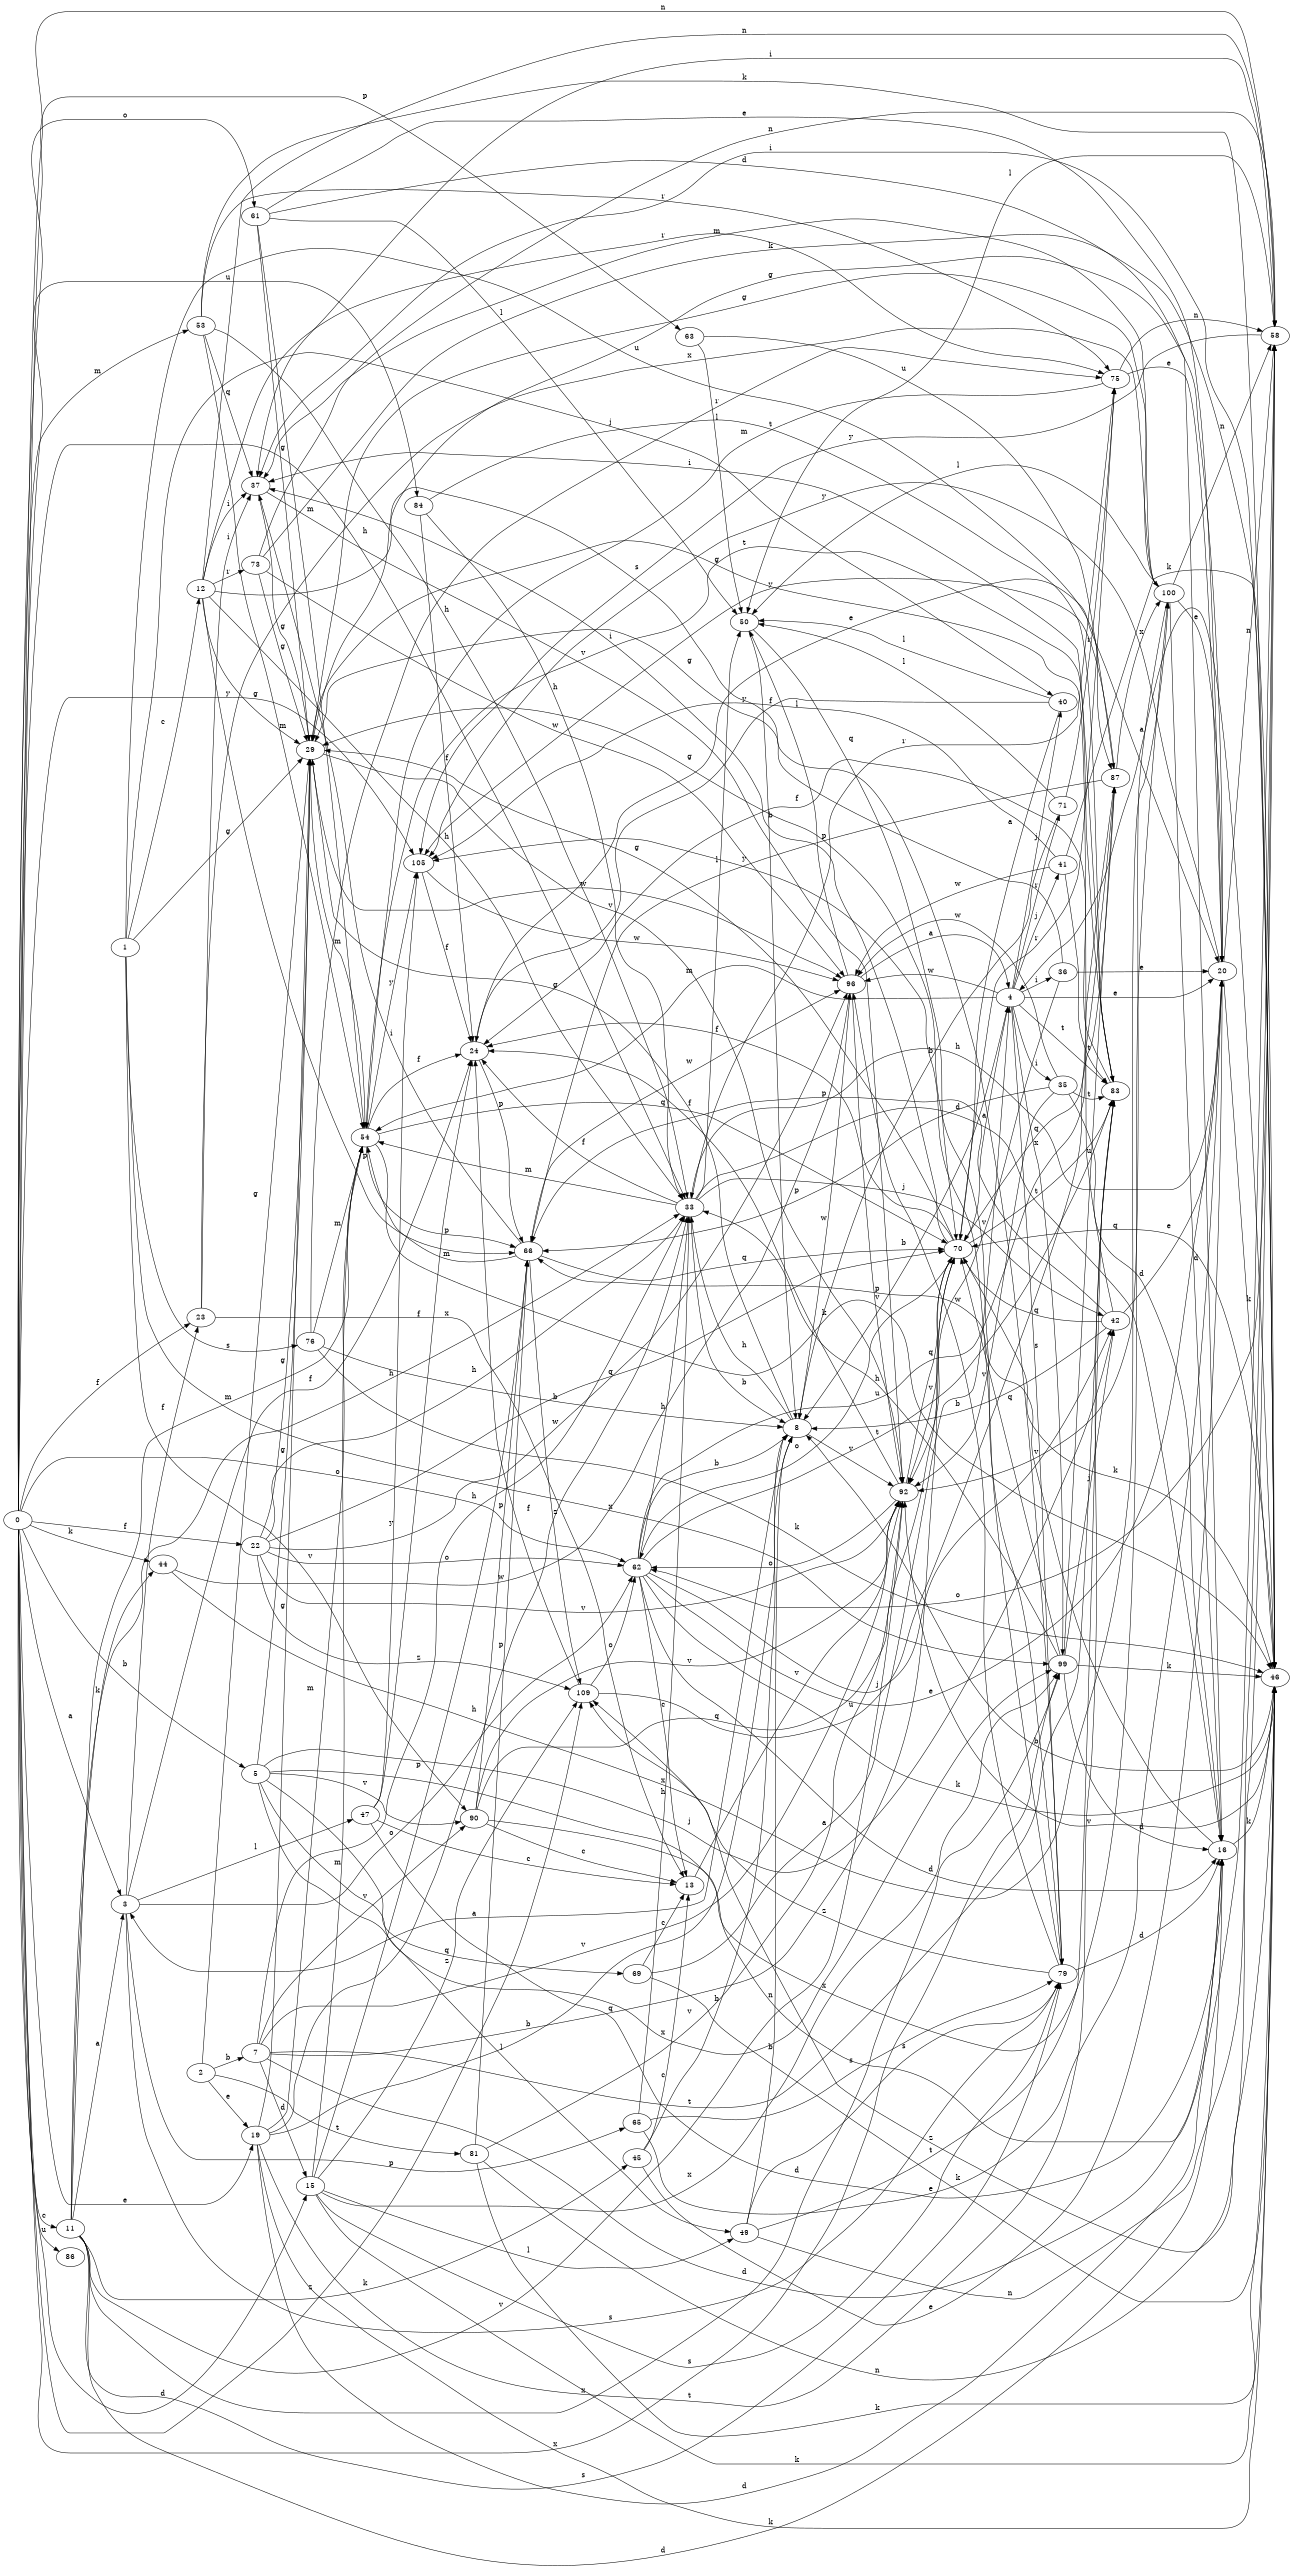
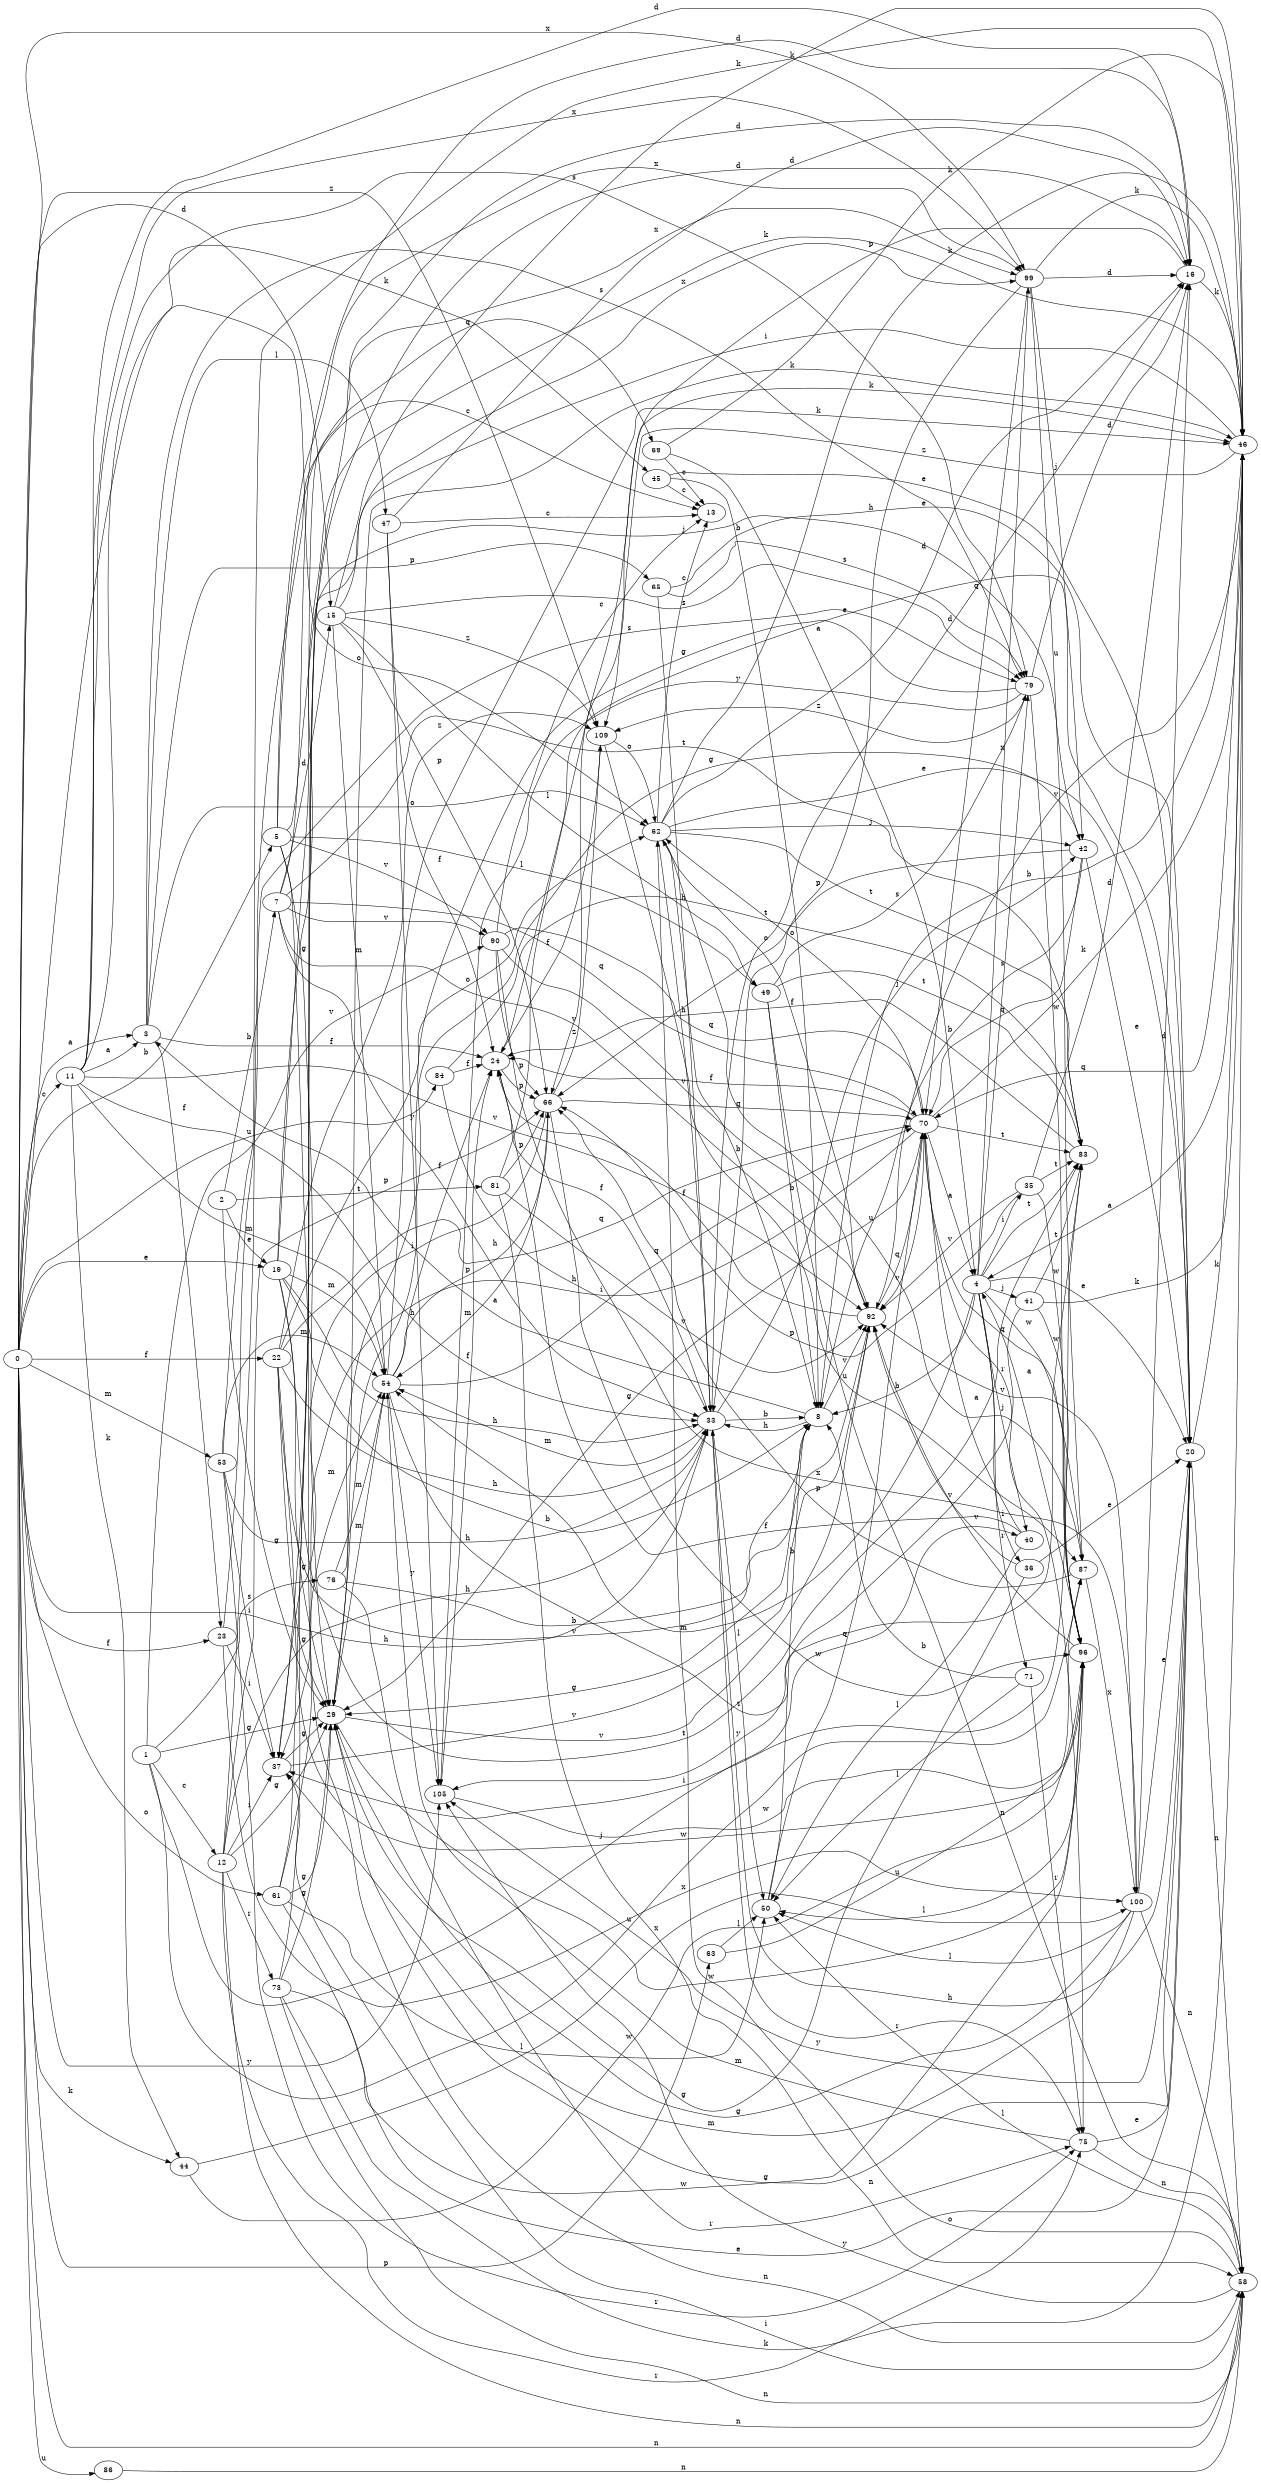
(228, 392) -> (250, 1610)
(789, 585) -> none
(829, 1210) -> none
(447, 1314) -> (468, 411)
(407, 1467) -> (339, 469)
(801, 1690) -> none
none -> (754, 2471)
